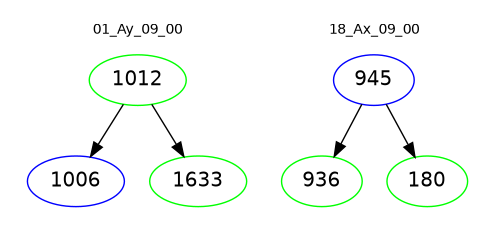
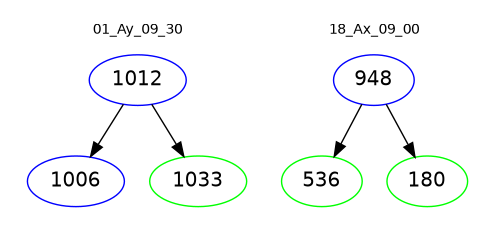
(138, 30) -> (138, 30)
(138, 80) -> (138, 80)
(374, 80) -> (374, 80)
(198, 181) -> (198, 181)
(322, 181) -> (322, 181)
